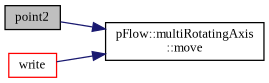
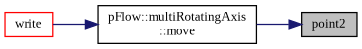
(77, 24) -> (273, 25)
